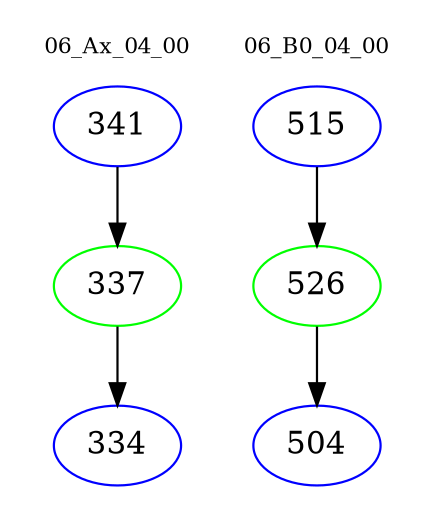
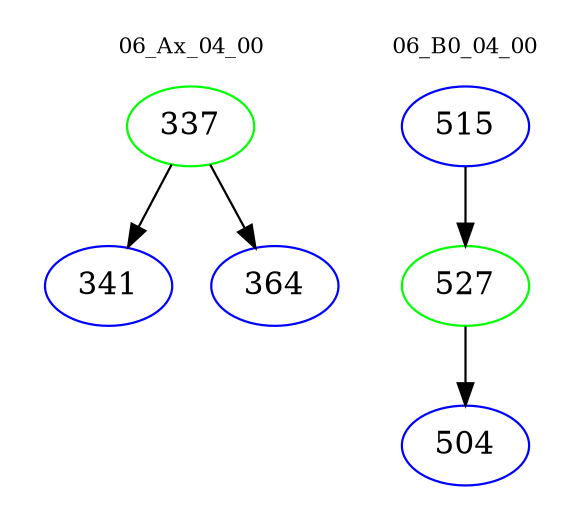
(117, 195) -> (155, 196)
(317, 286) -> (466, 286)
(117, 446) -> (275, 286)
